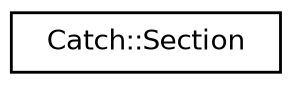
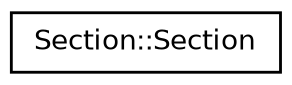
(146, 42) -> (146, 42)
